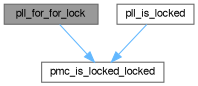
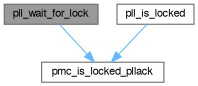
(51, 14) -> (51, 14)
(103, 72) -> (103, 72)
